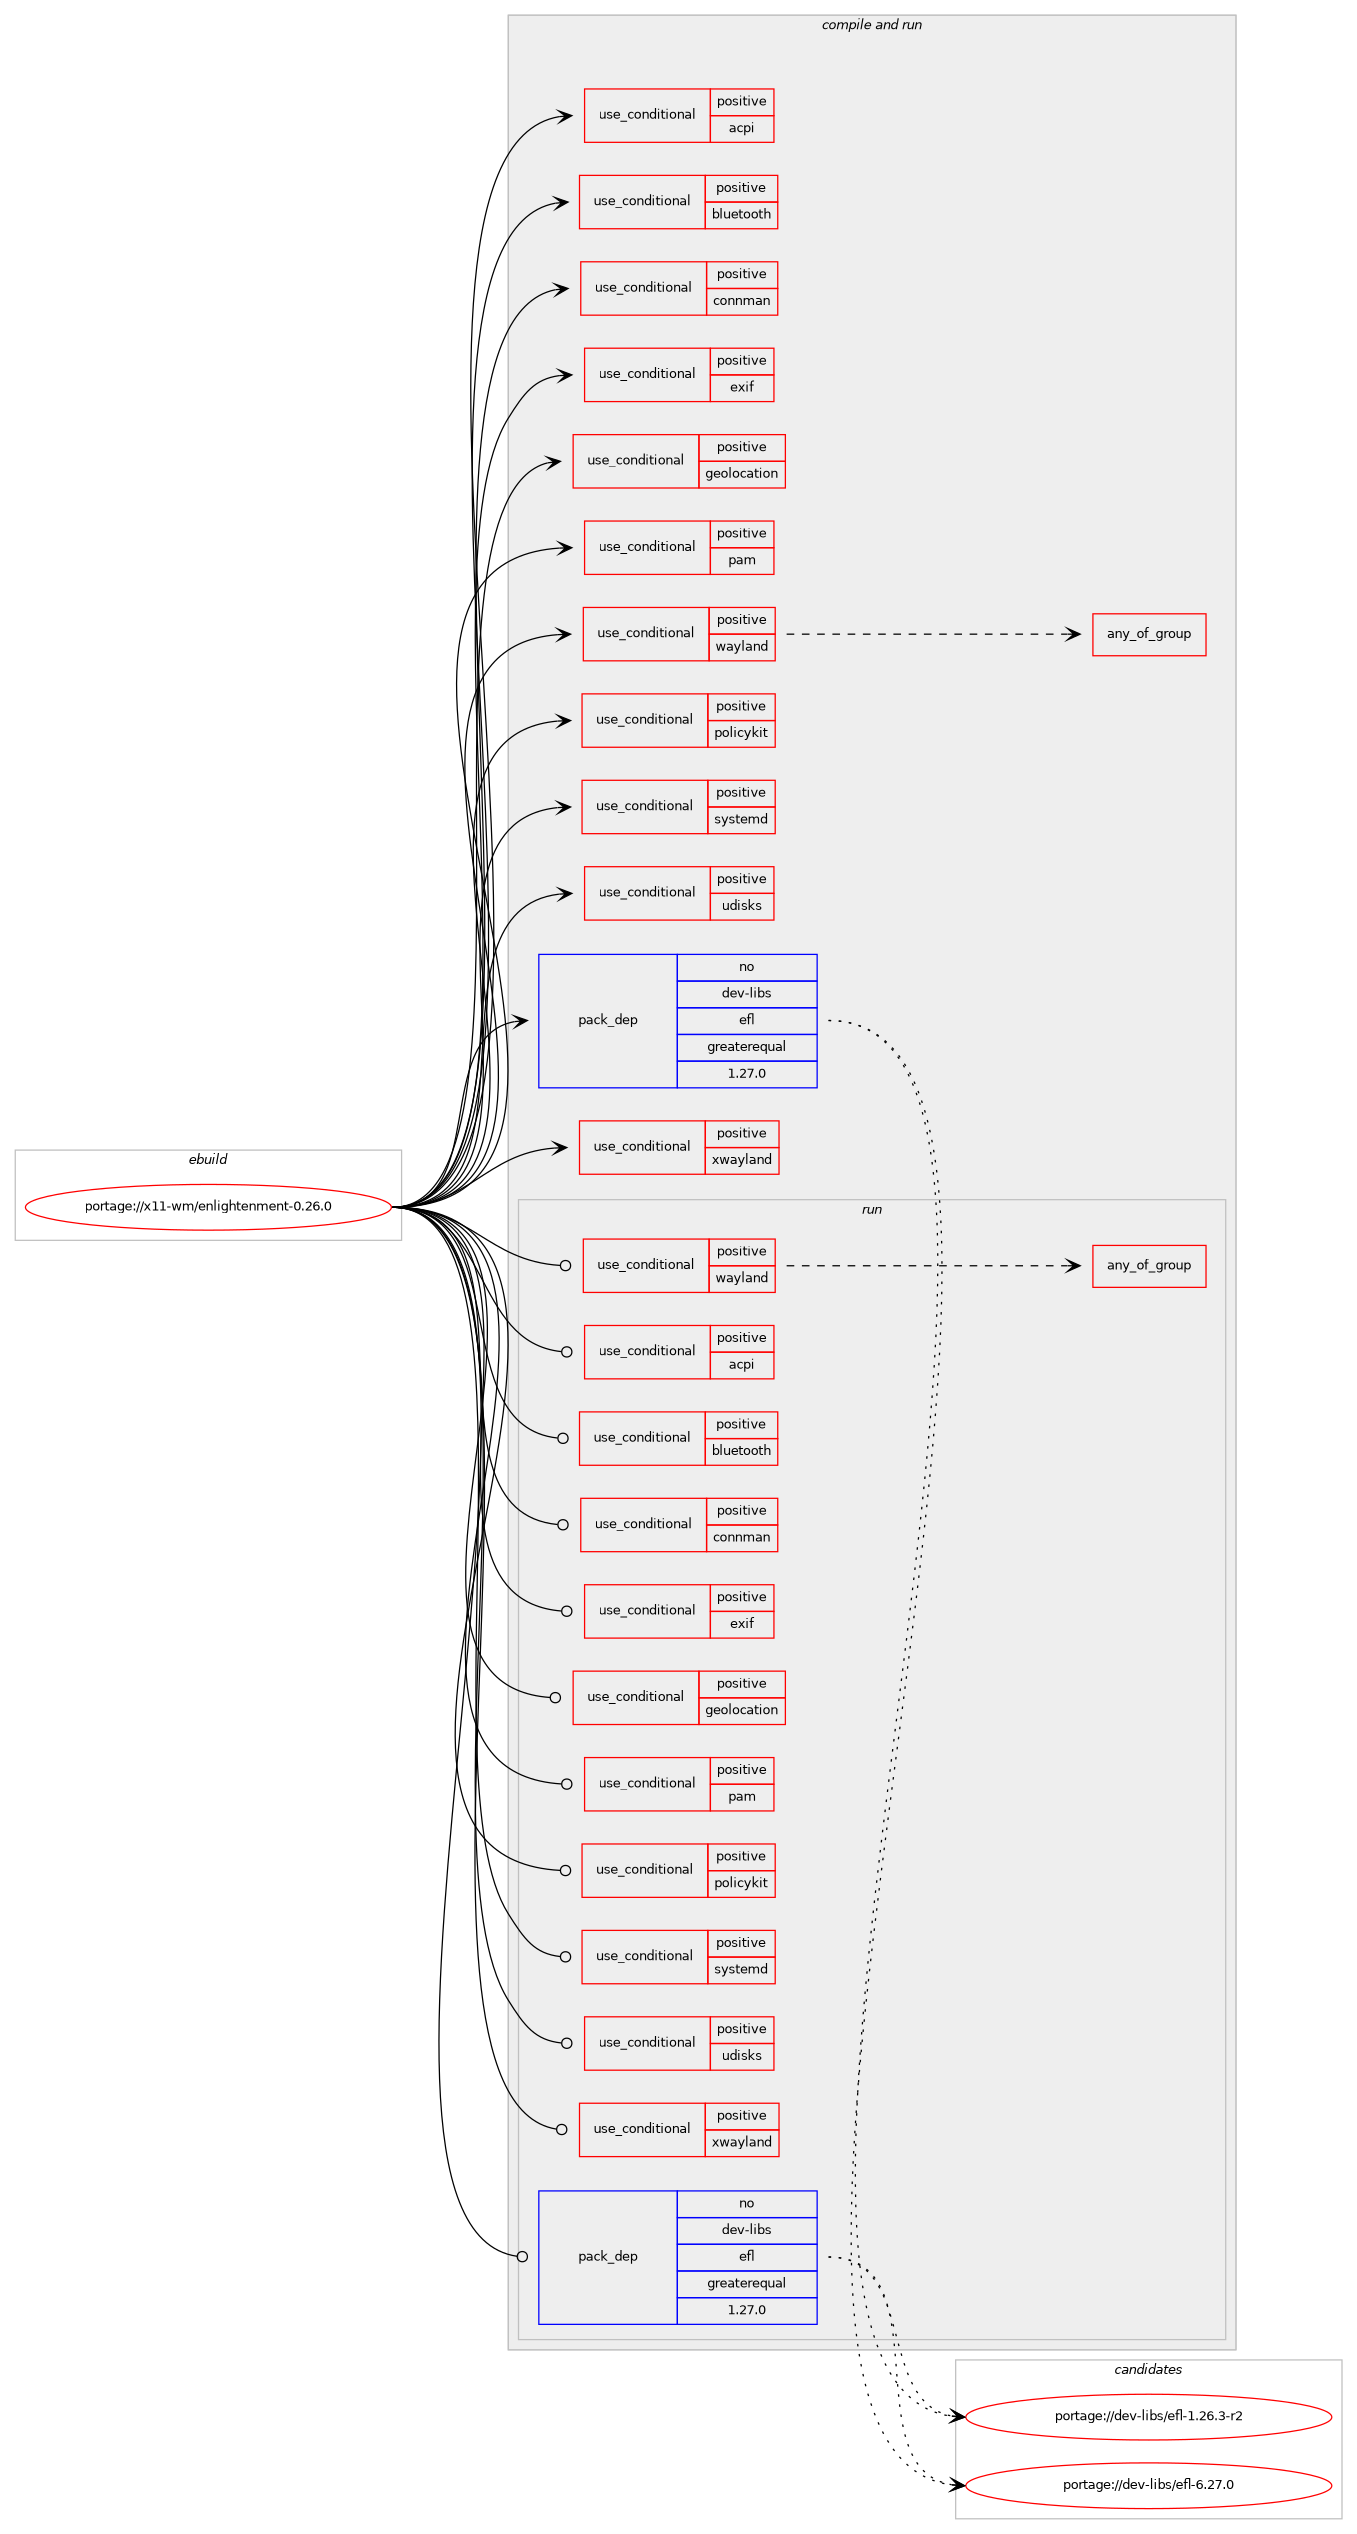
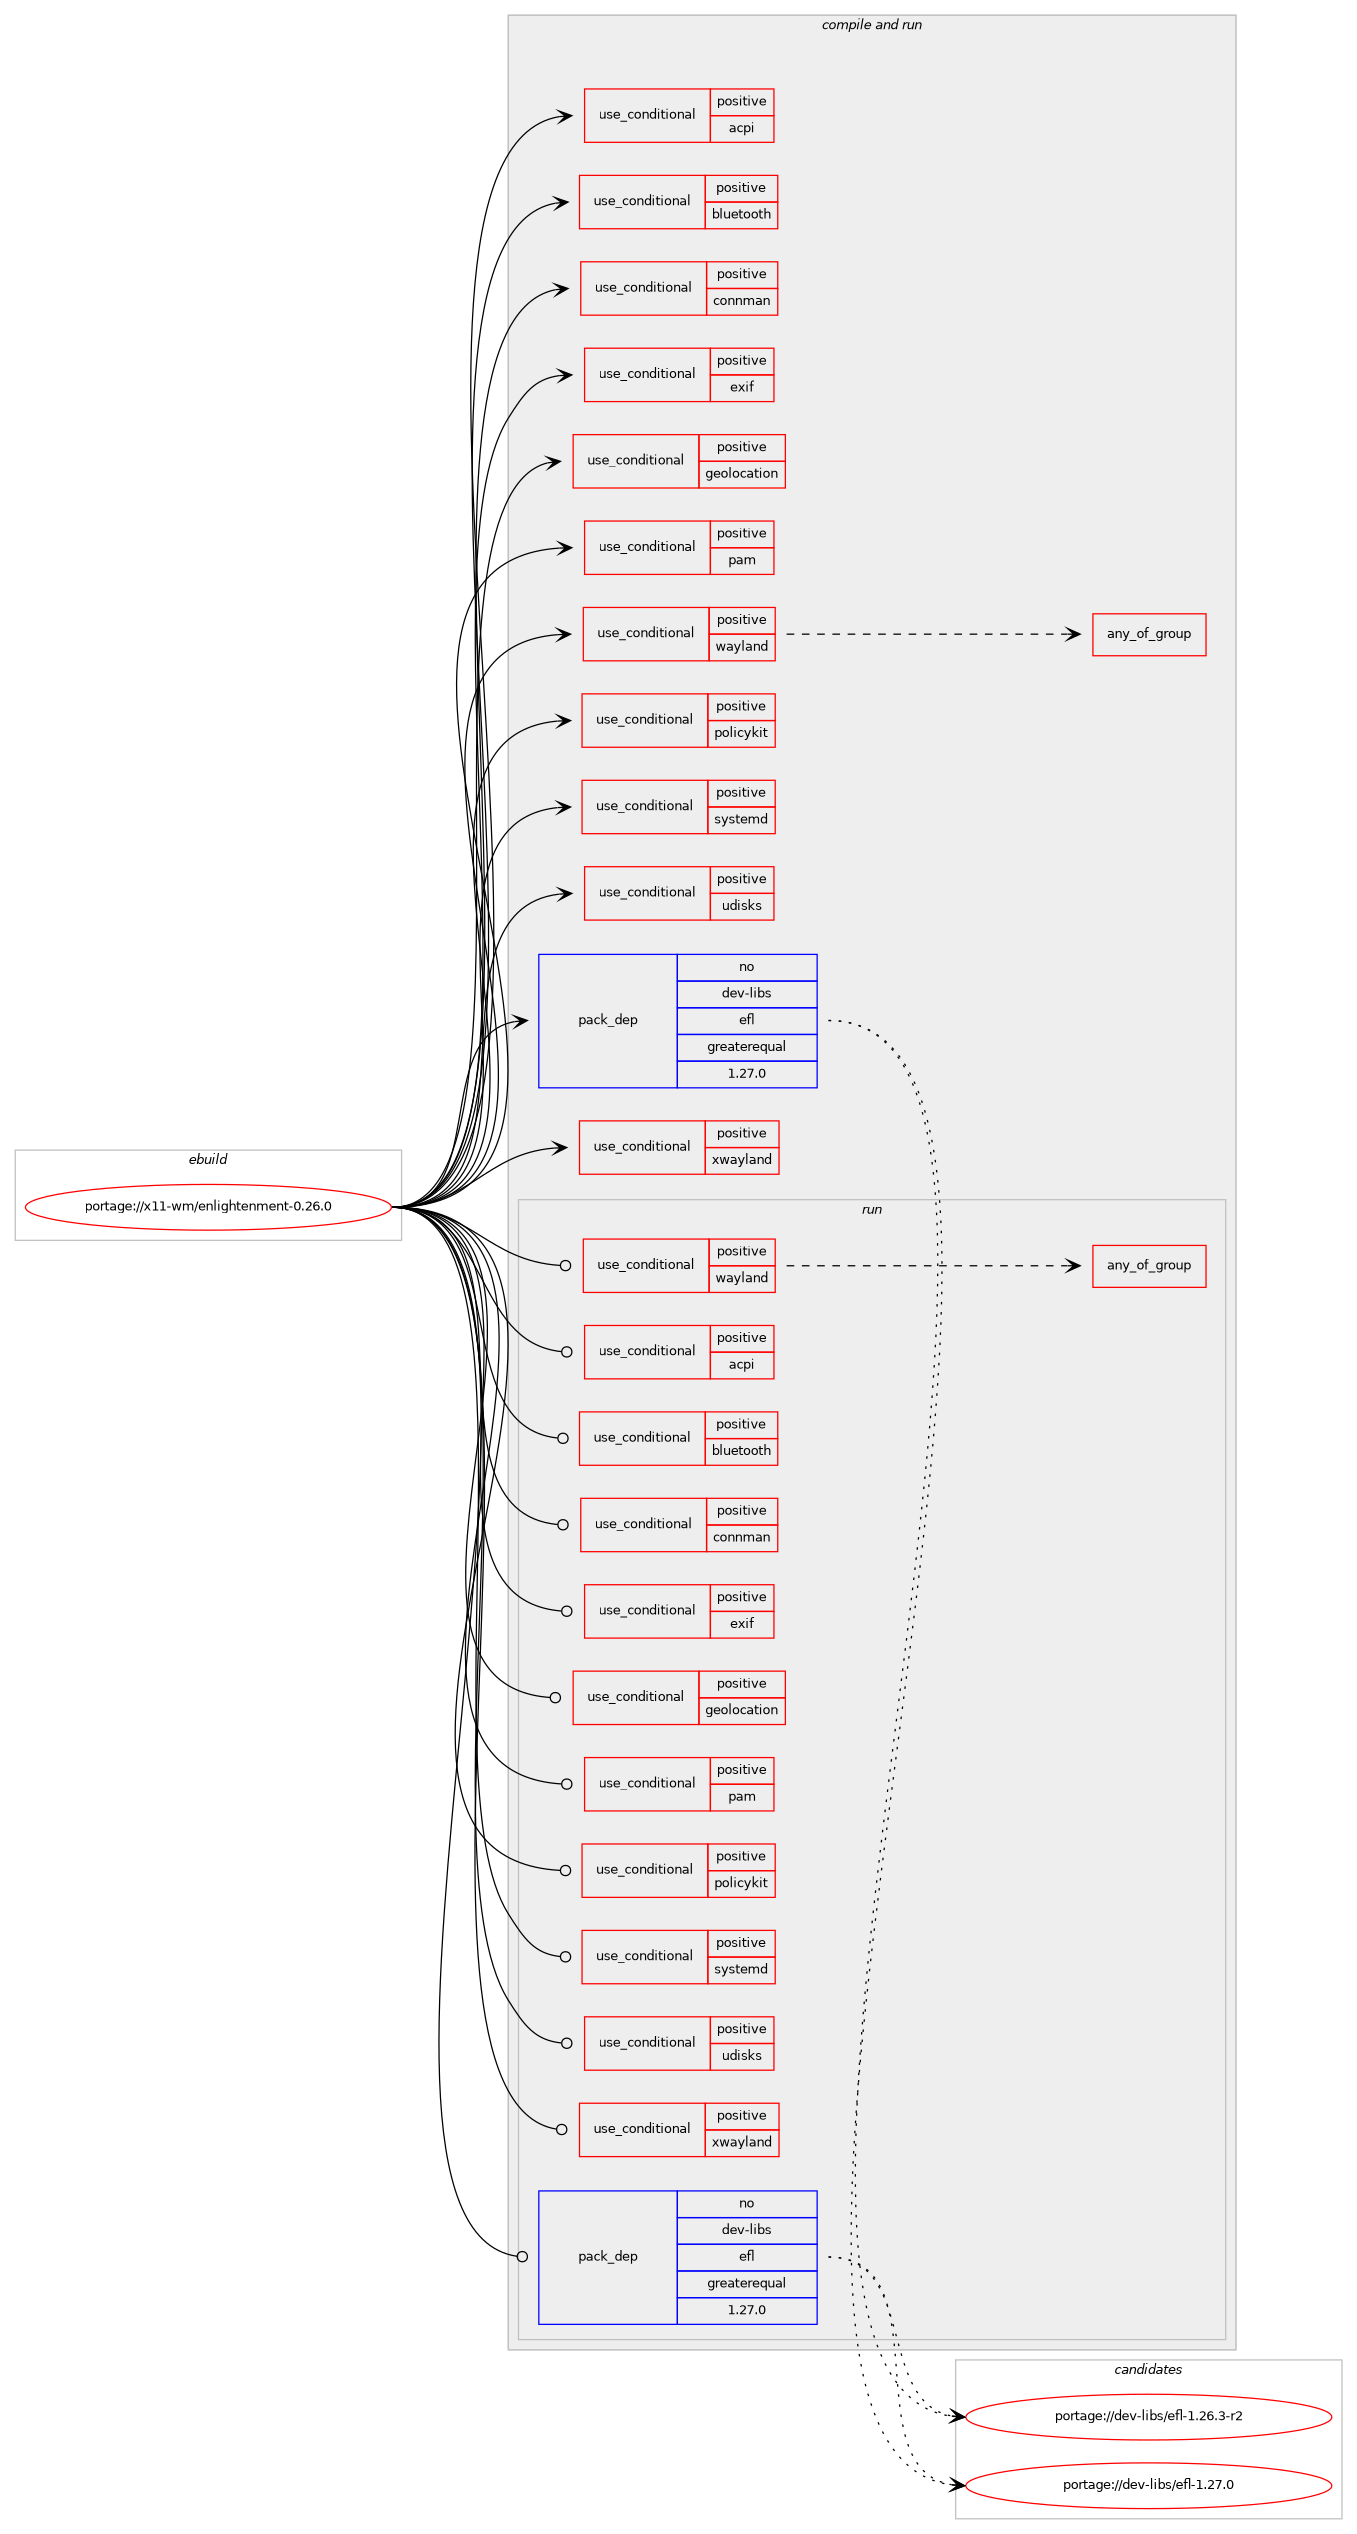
(1149, 2486) -> (1149, 2486)
